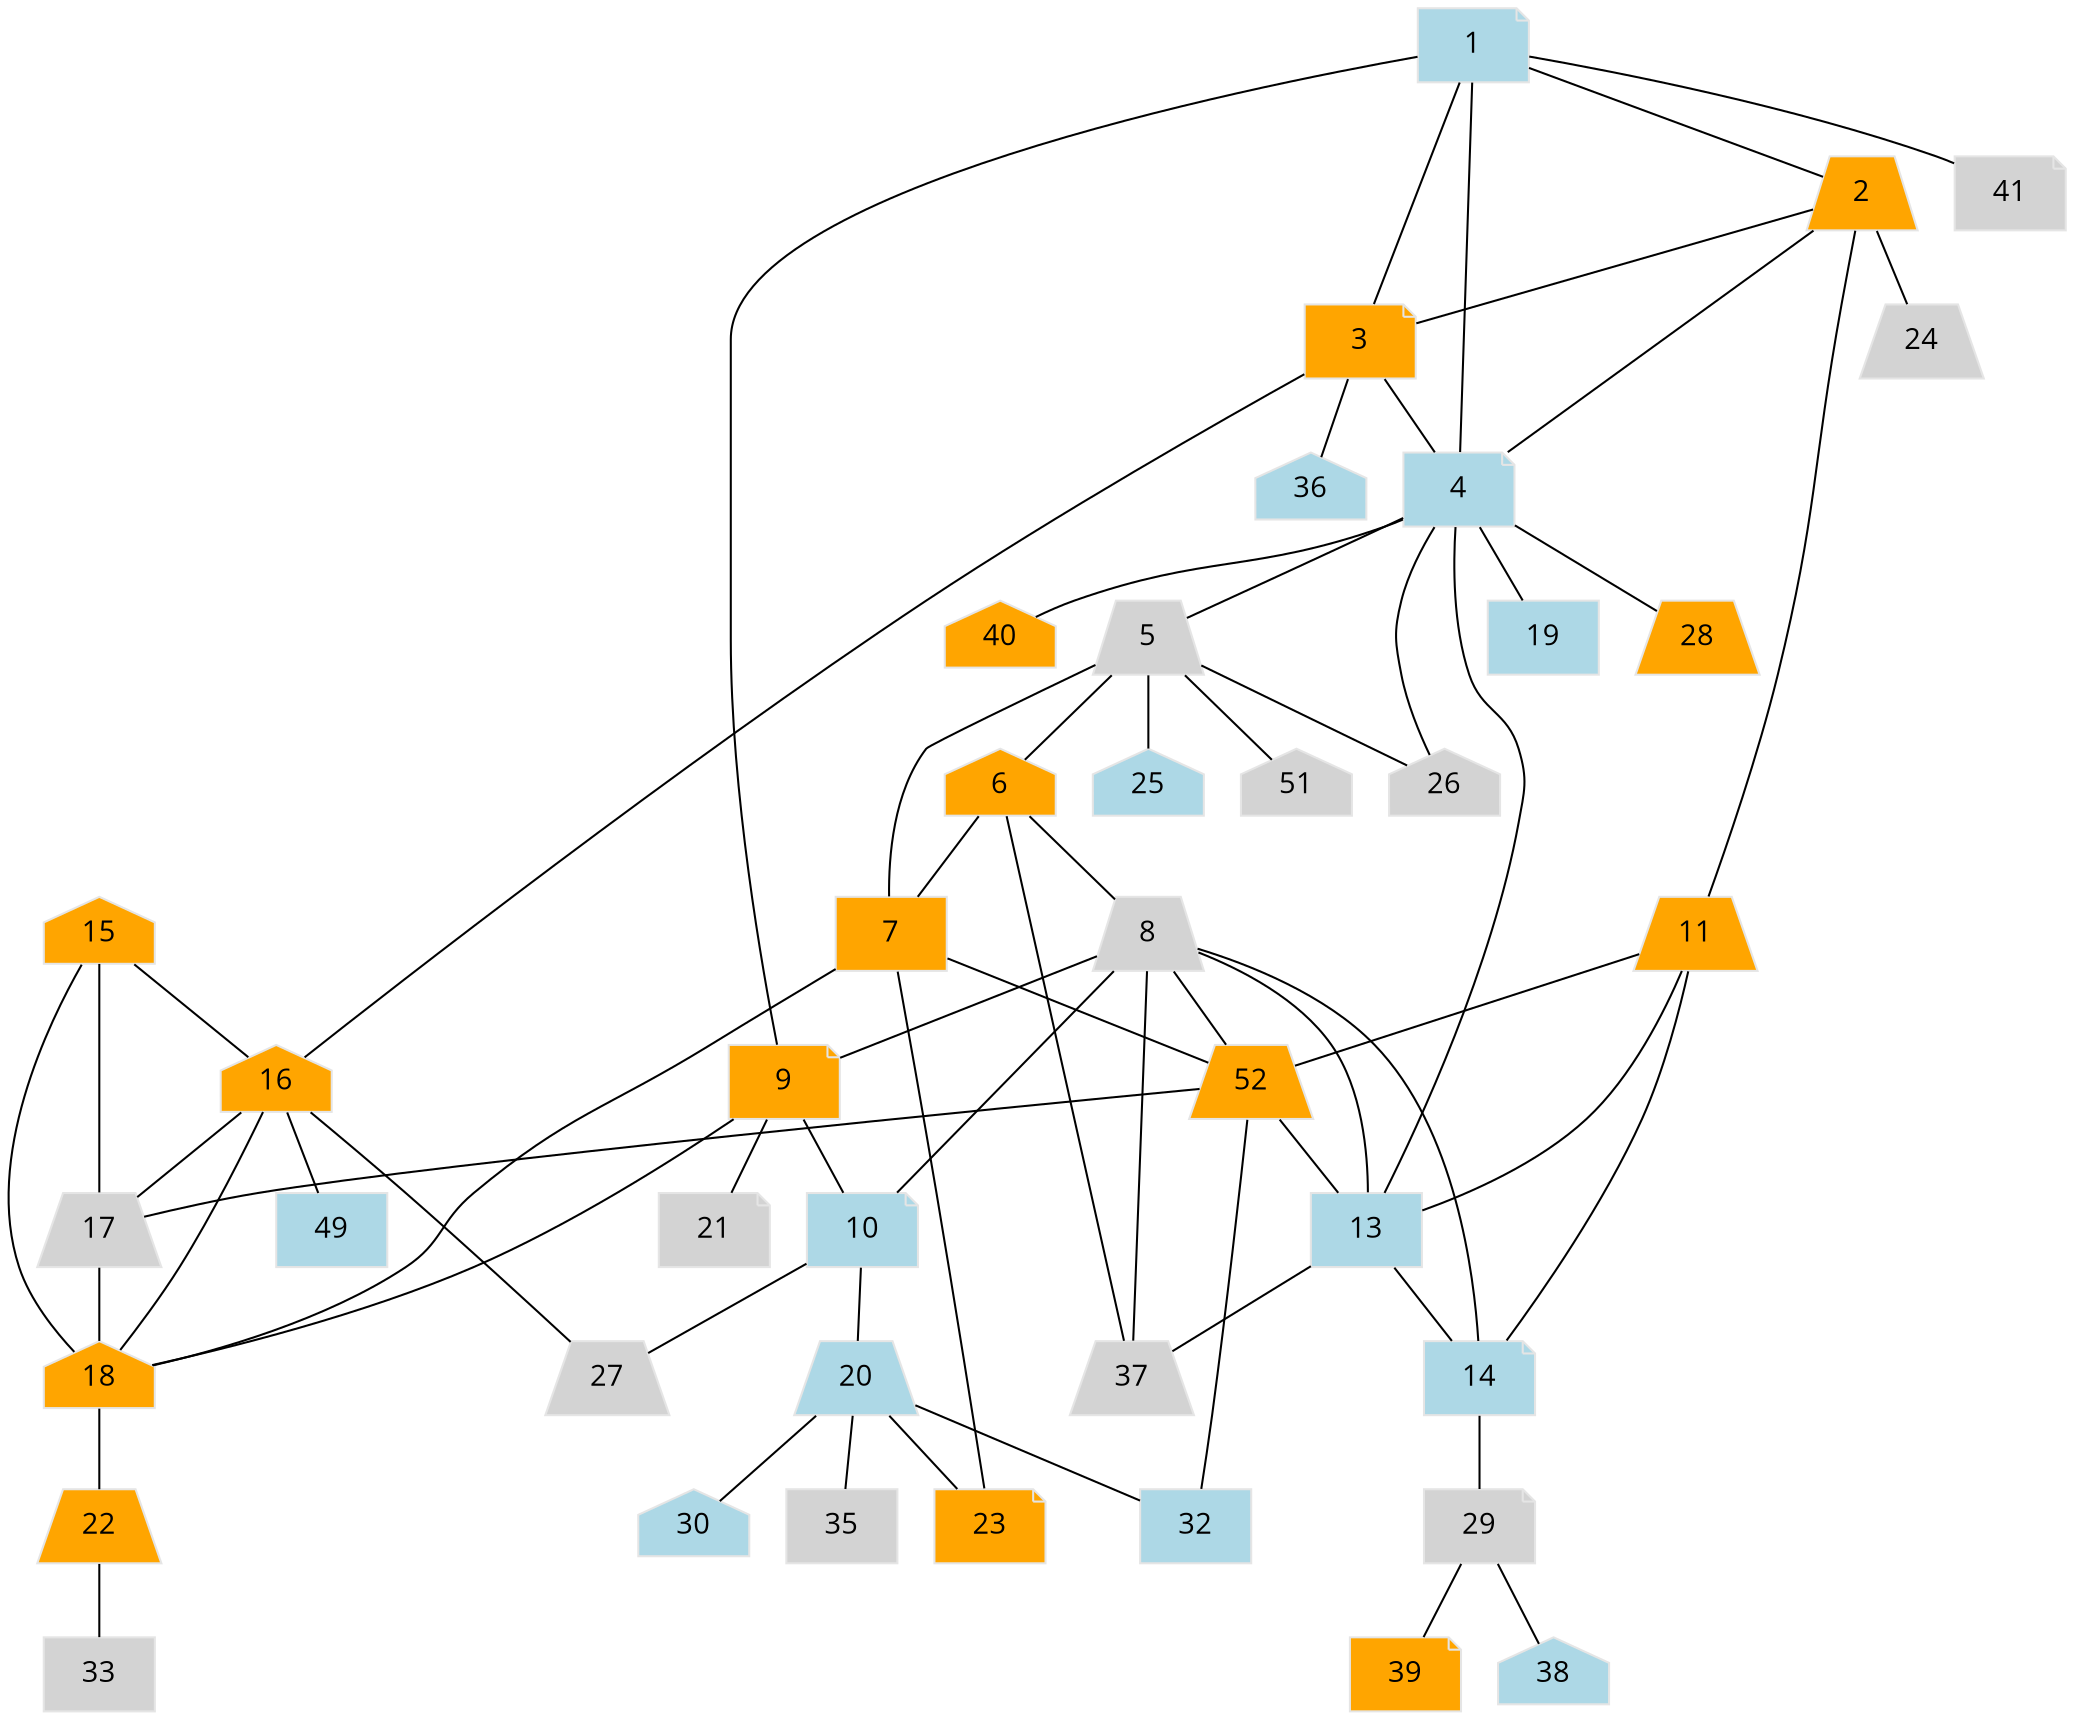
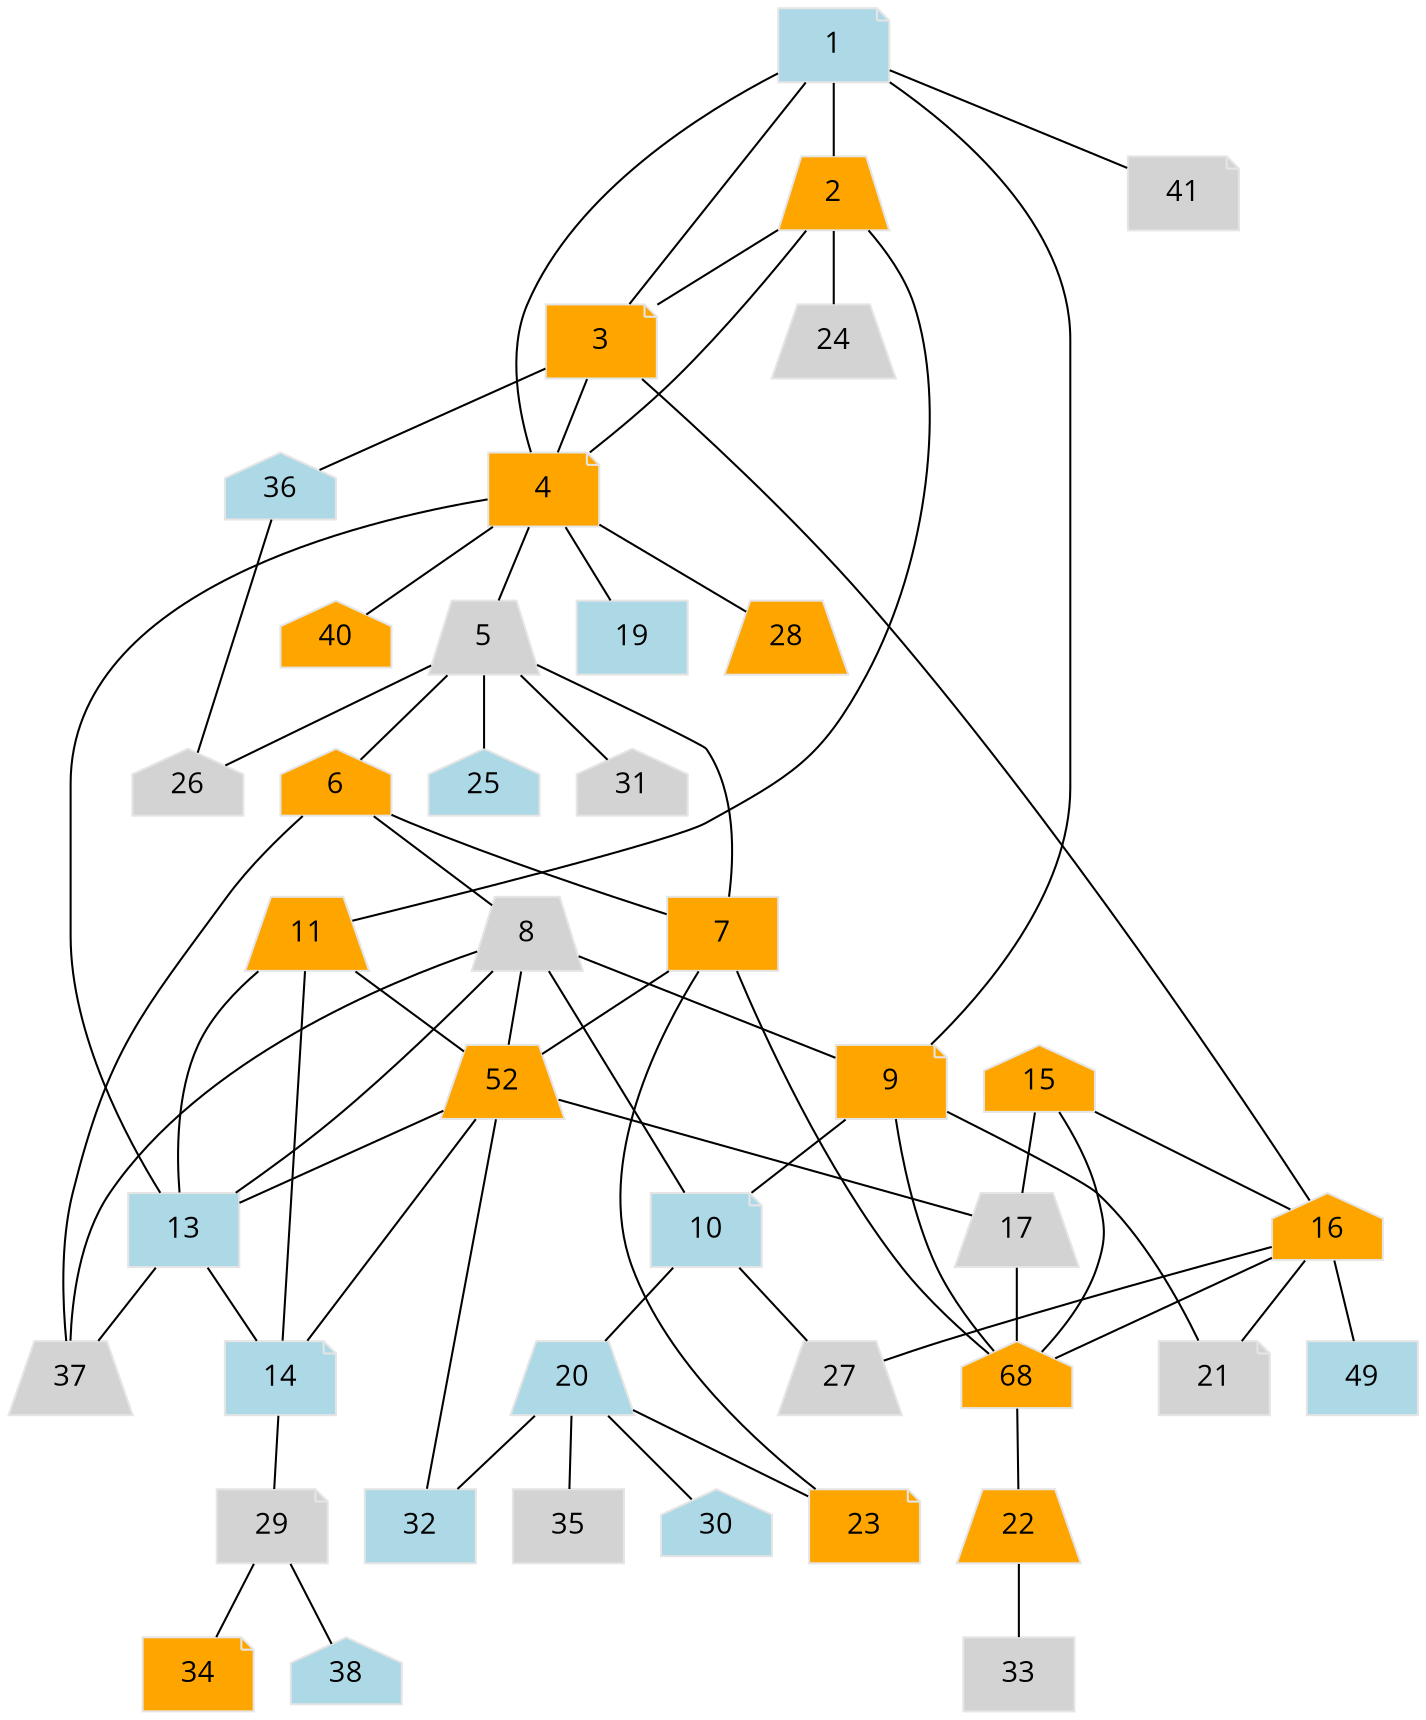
(1459, 490) -> (544, 490)
(1396, 640) -> (235, 636)
(1296, 786) -> (632, 786)
(1409, 1091) -> (392, 1230)
(189, 1155) -> (1273, 1301)
(99, 1378) -> (1017, 1378)
(1405, 1674) -> (198, 1674)
